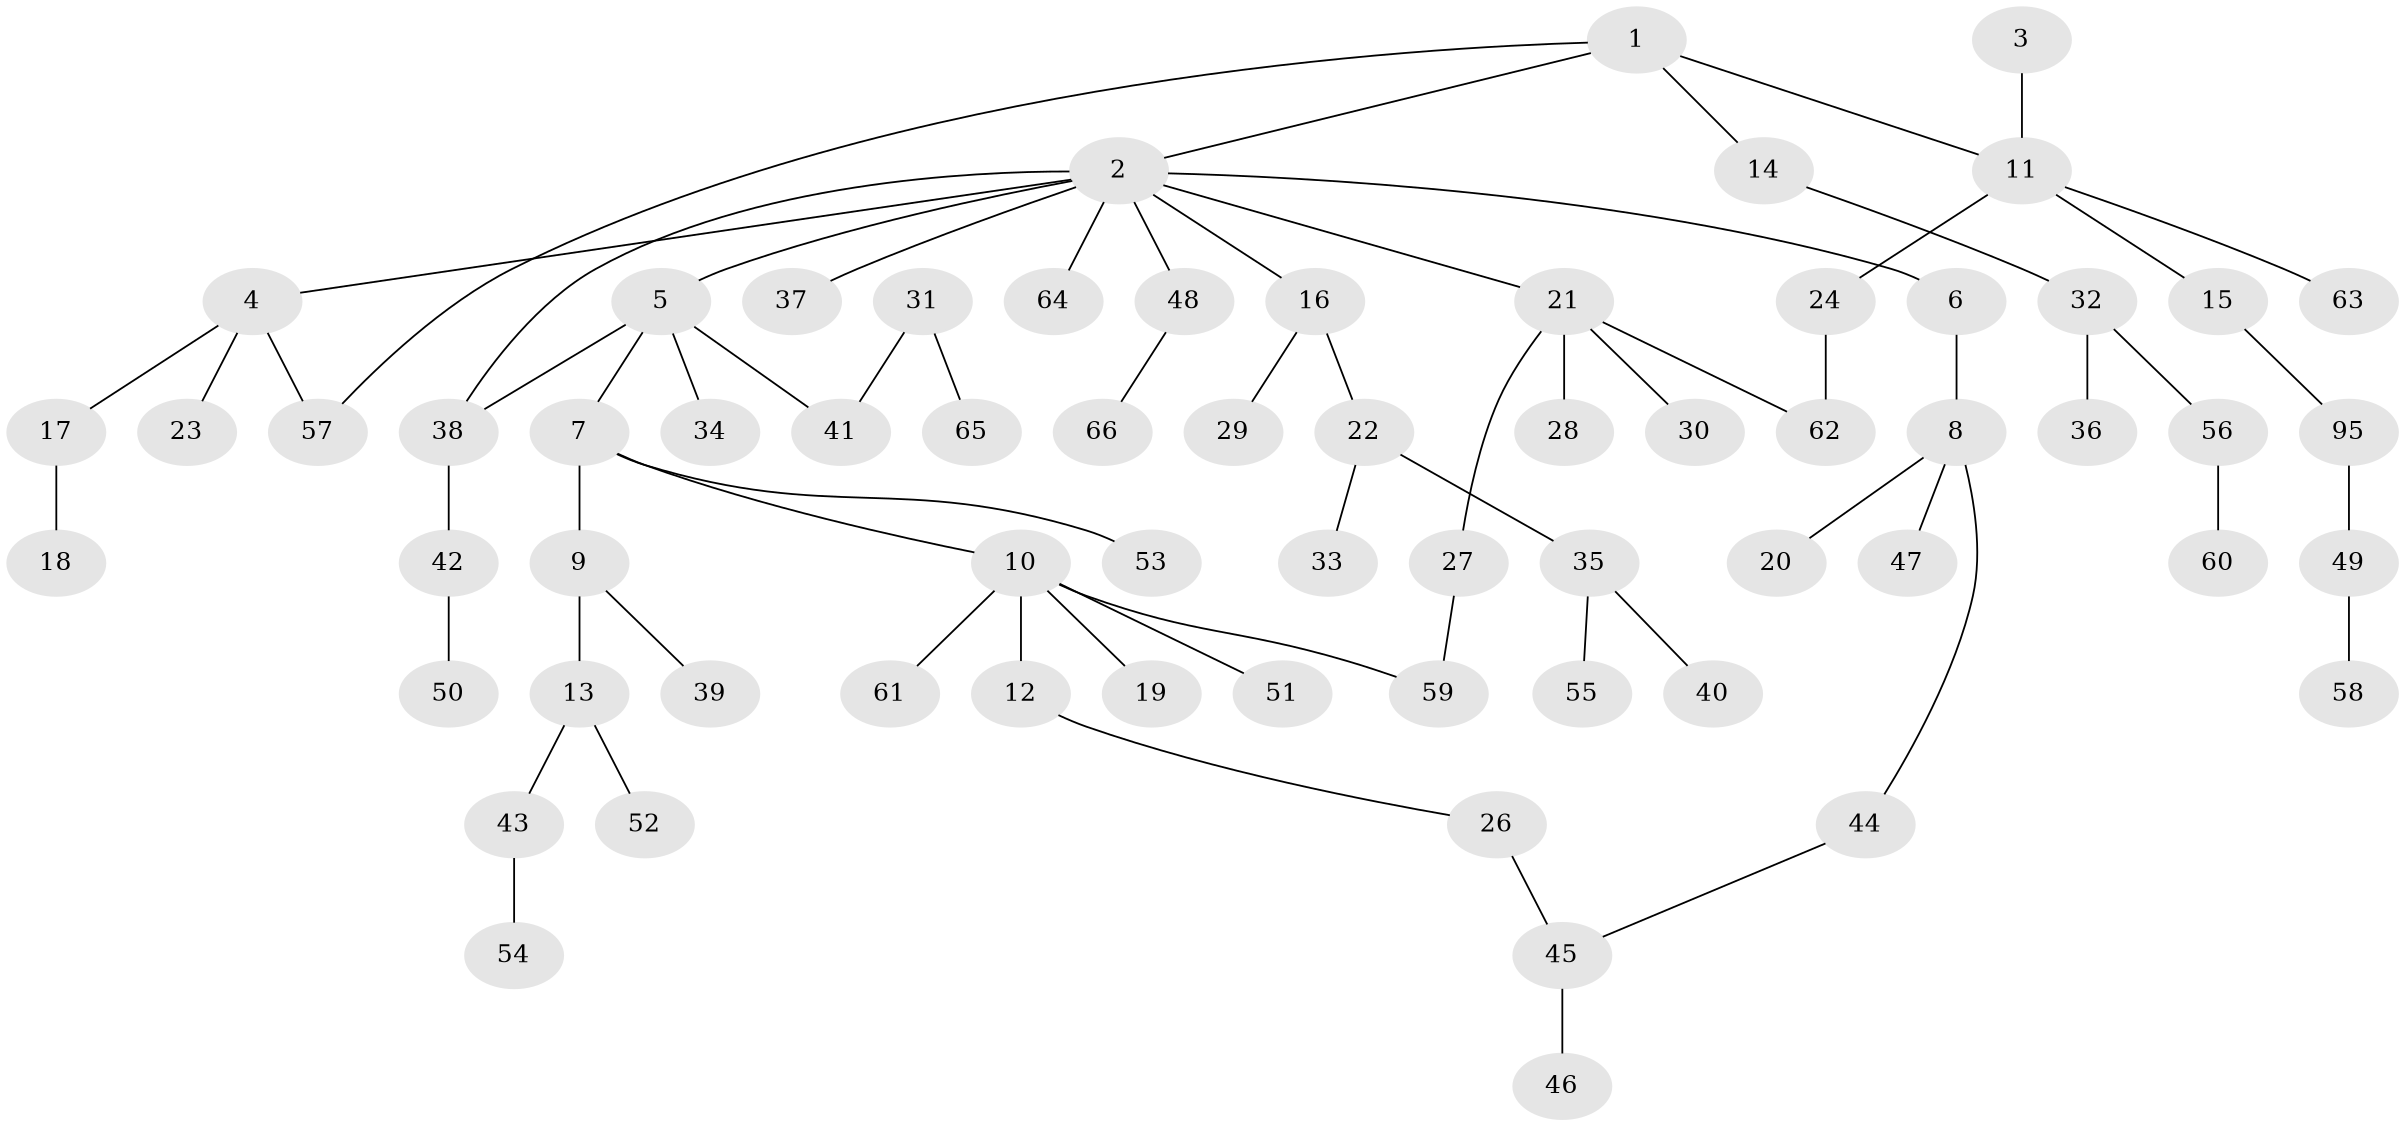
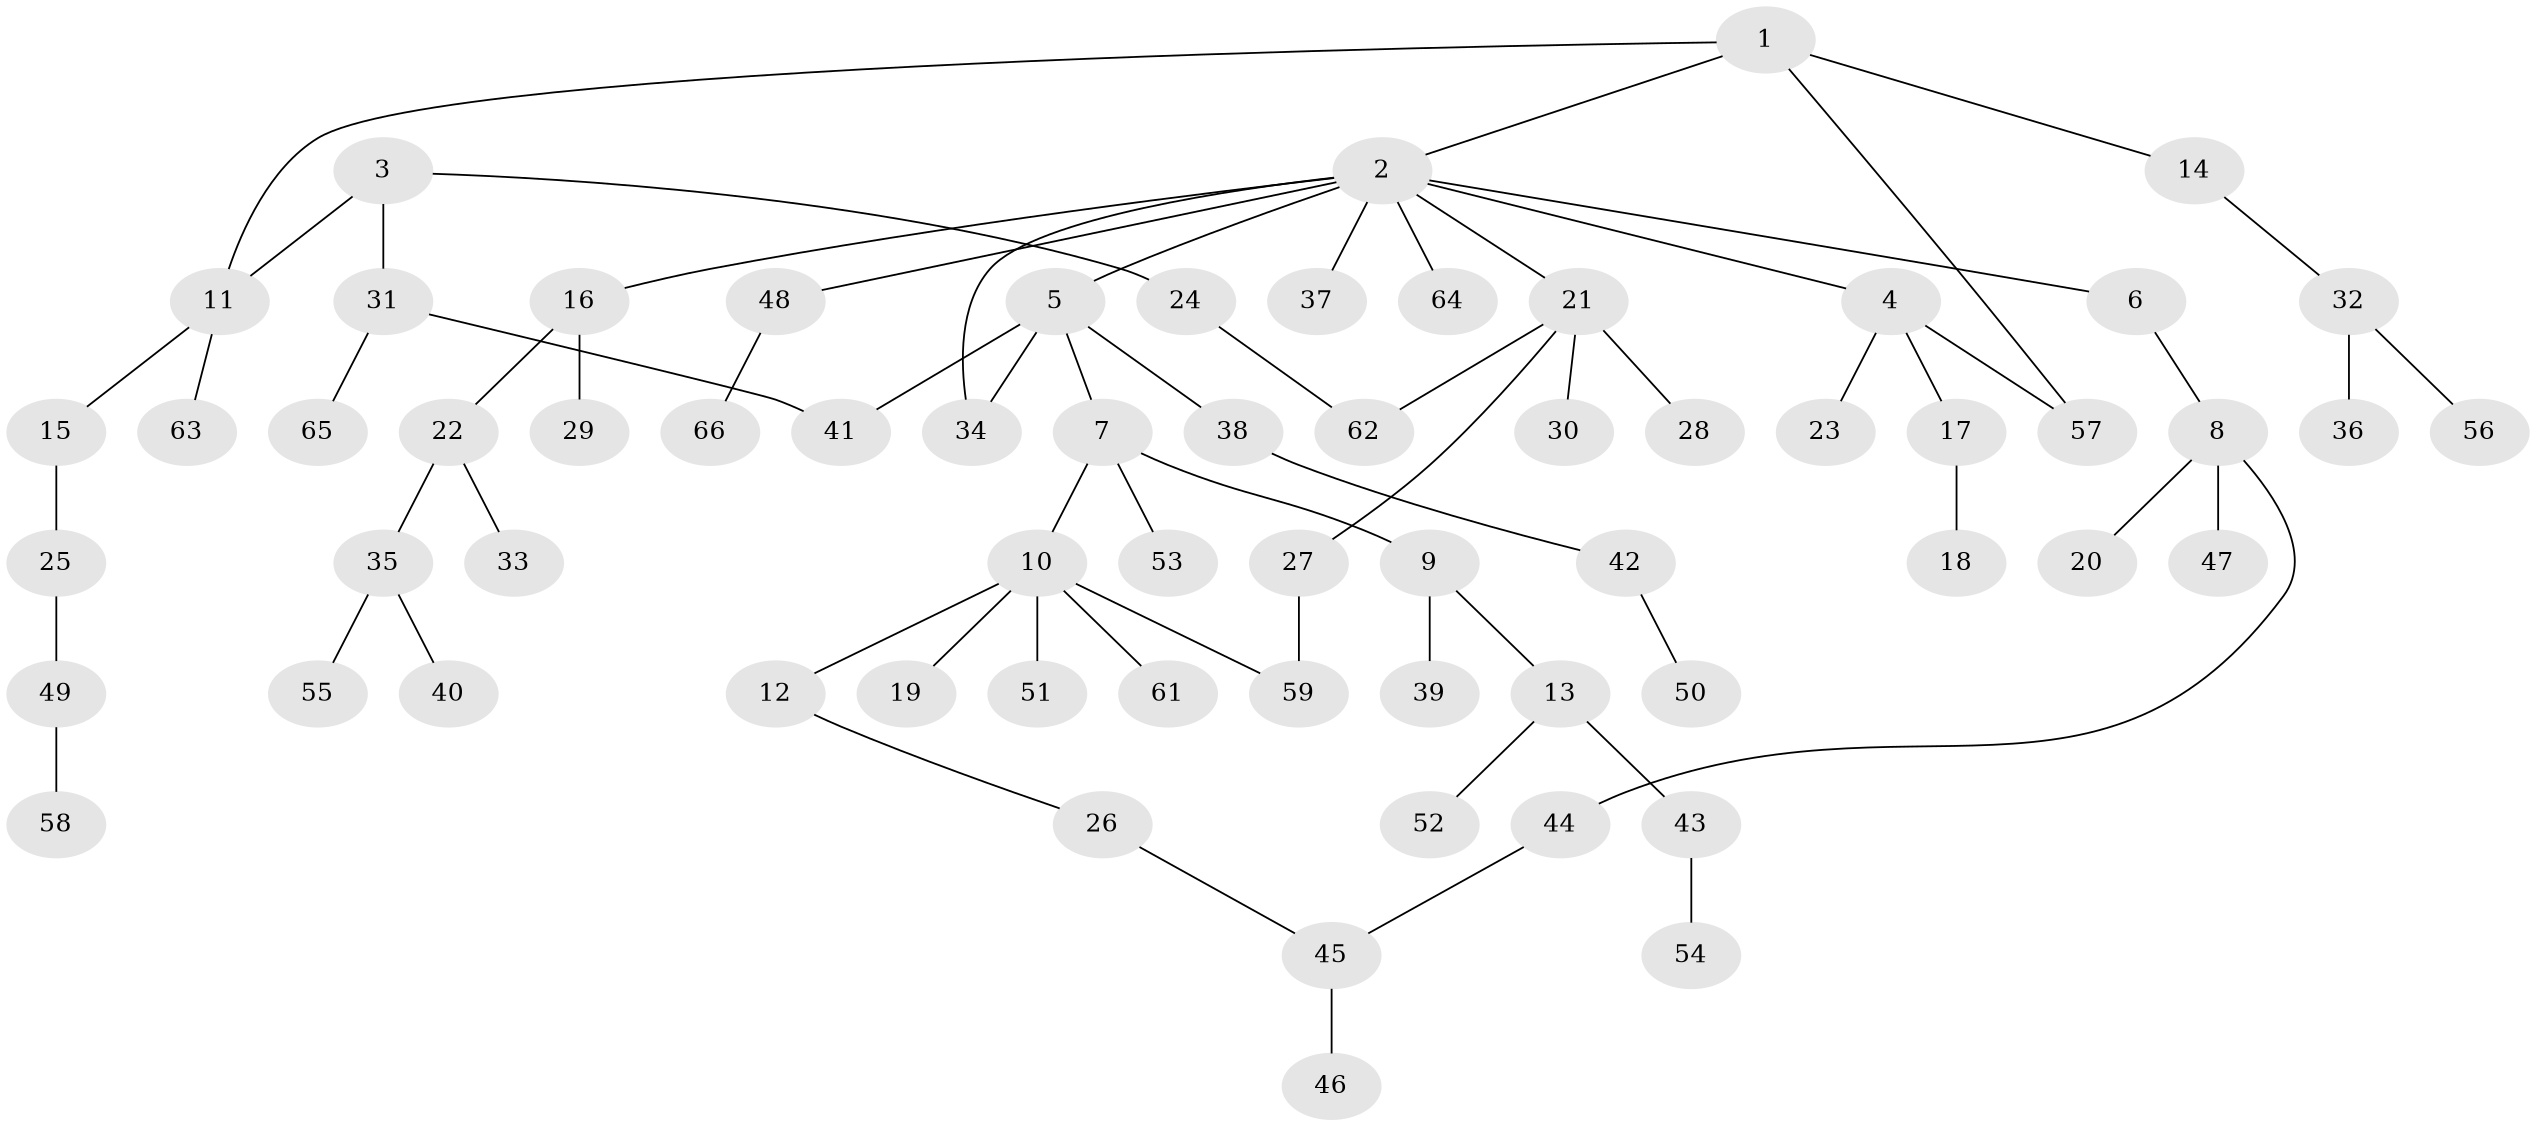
(736, 213) -> (1090, 222)
none -> (383, 236)
(1917, 240) -> (795, 204)
(2349, 432) -> (56, 563)
(2218, 563) -> none
